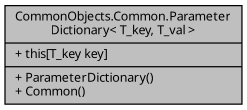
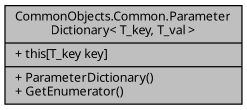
(51, 92) -> (70, 92)
